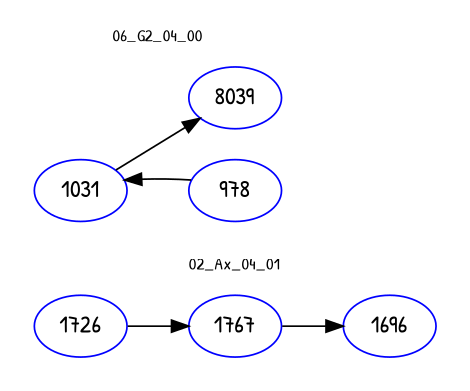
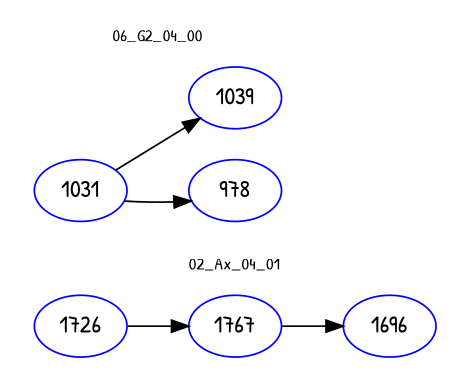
(235, 98) -> (235, 98)
(166, 179) -> (149, 202)
